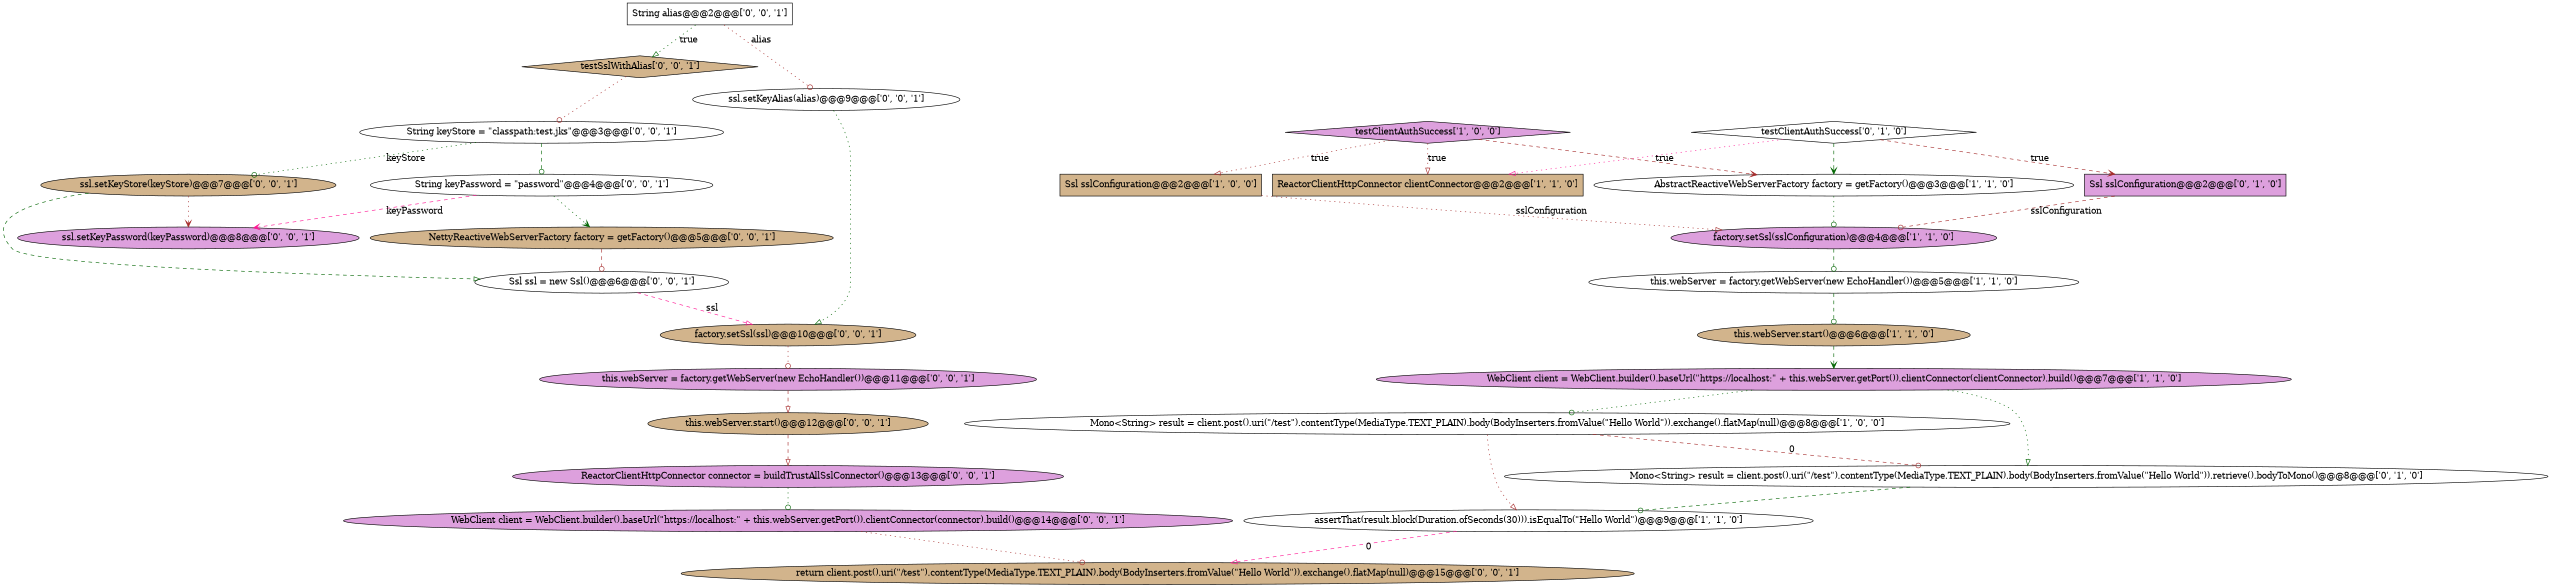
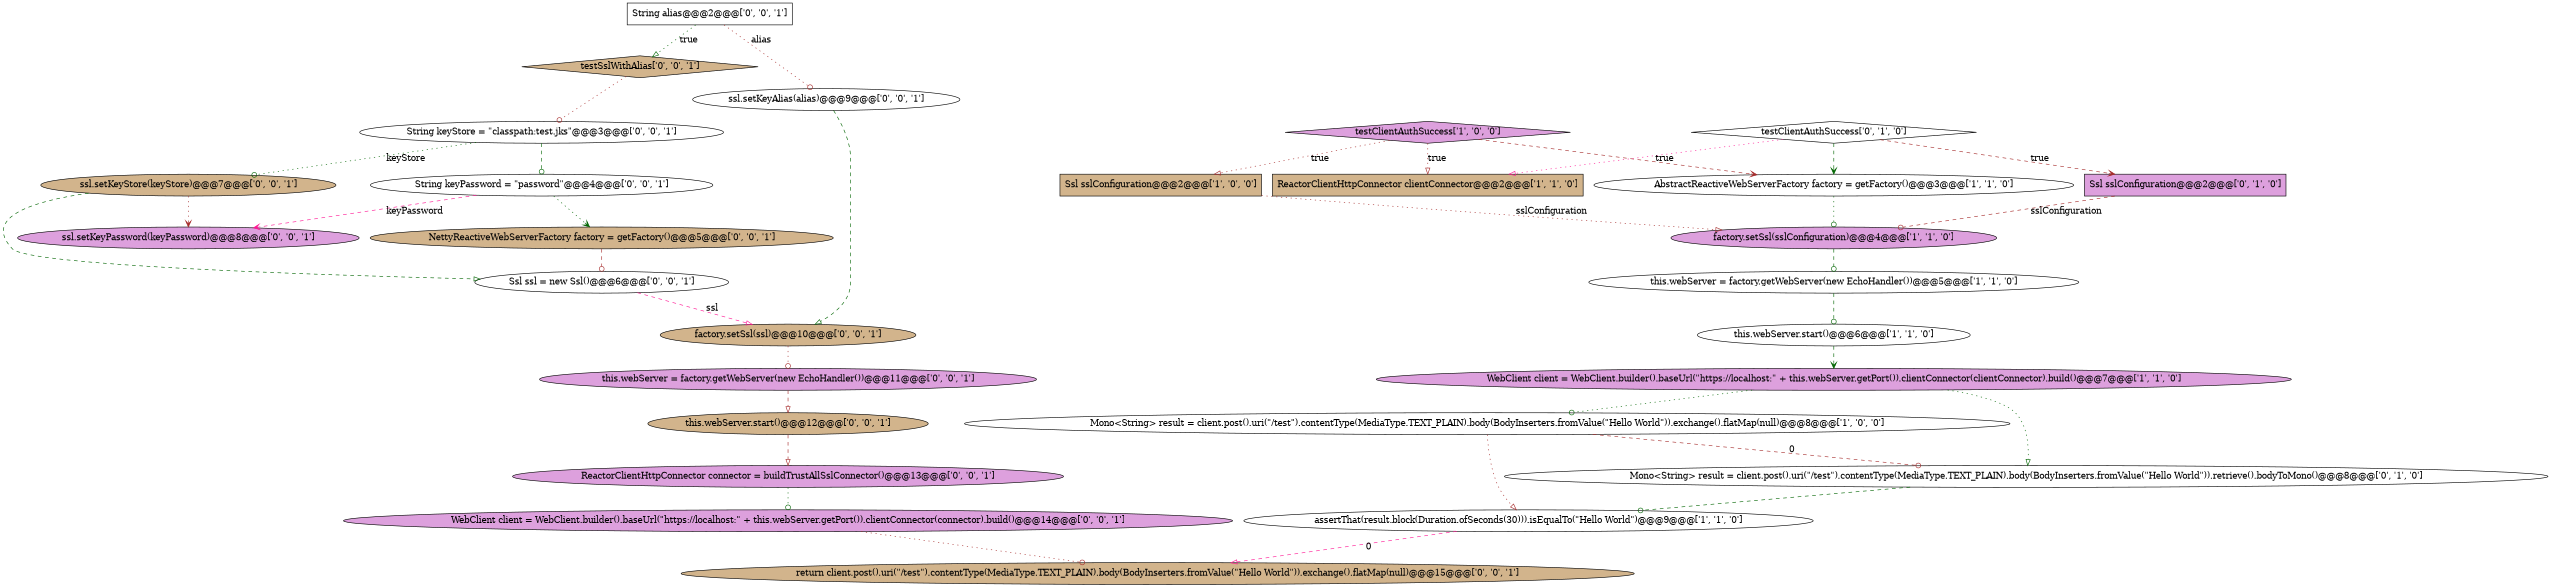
(851, 220) -> (851, 220)
(1834, 335) -> (1834, 335)
